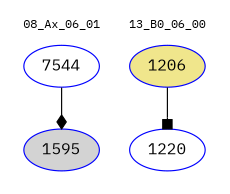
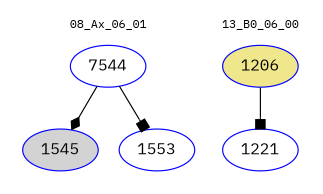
(62, 150) -> (60, 150)
none -> (157, 150)
(167, 150) -> (260, 150)
